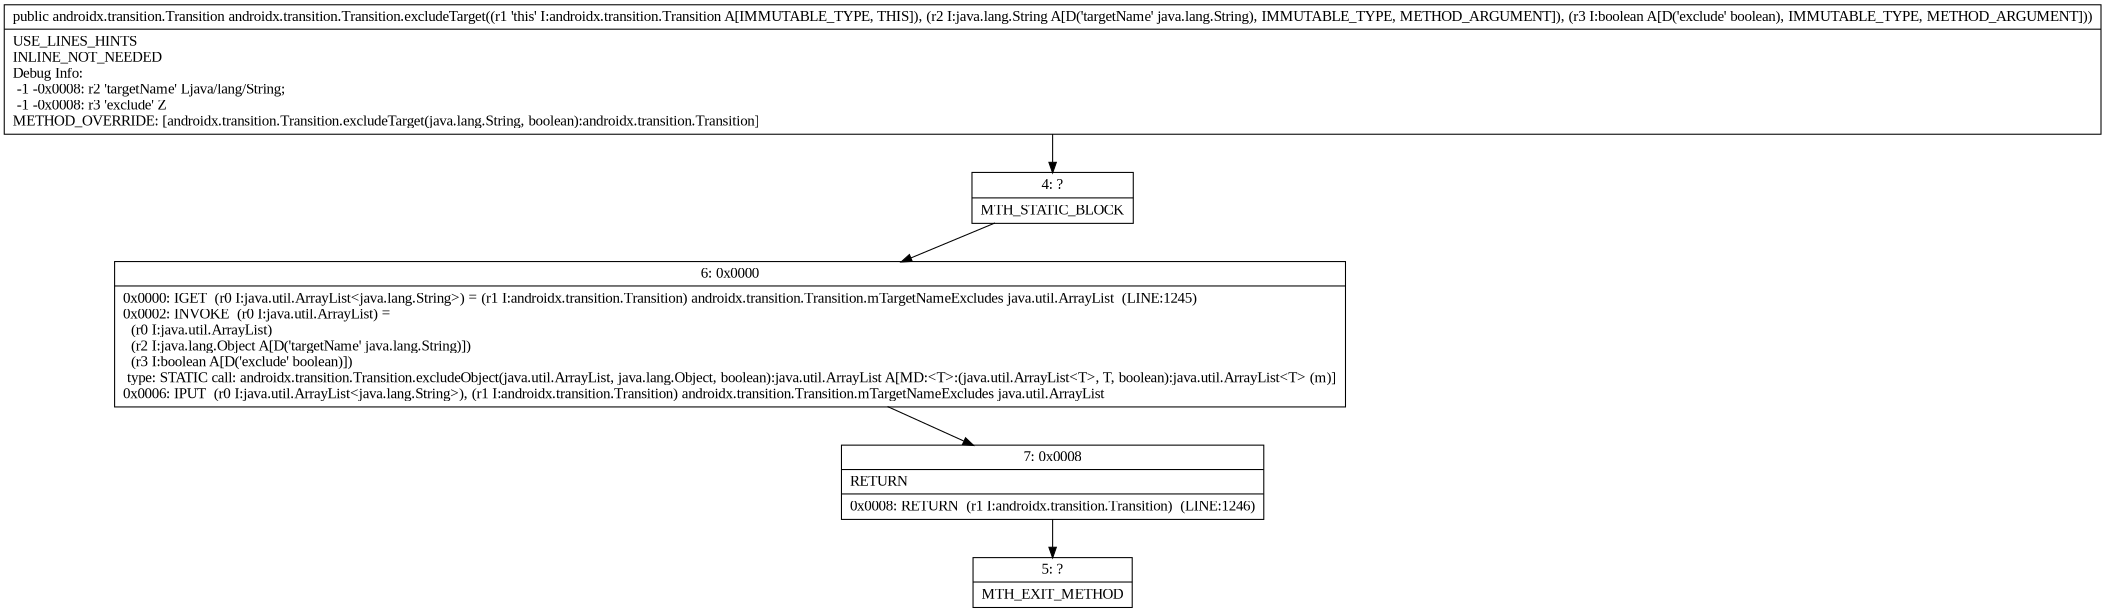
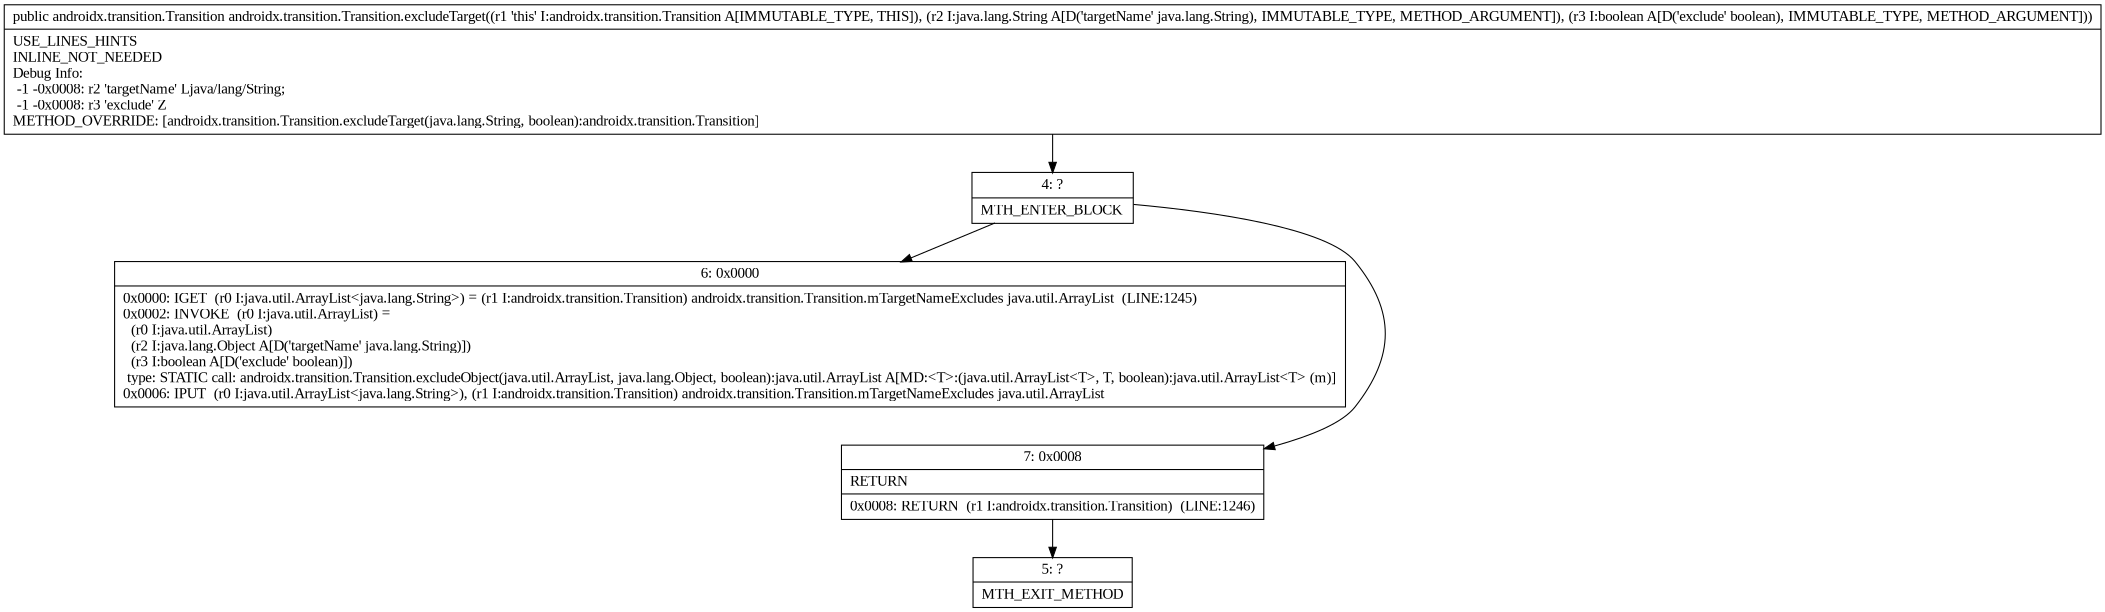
(1053, 210) -> (1052, 210)
(926, 424) -> (1361, 269)
